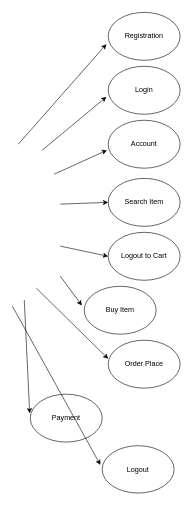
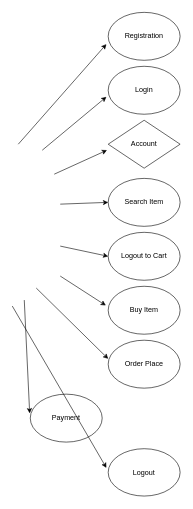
(144, 144) -> (144, 144)
(120, 311) -> (144, 311)
(138, 470) -> (144, 473)
